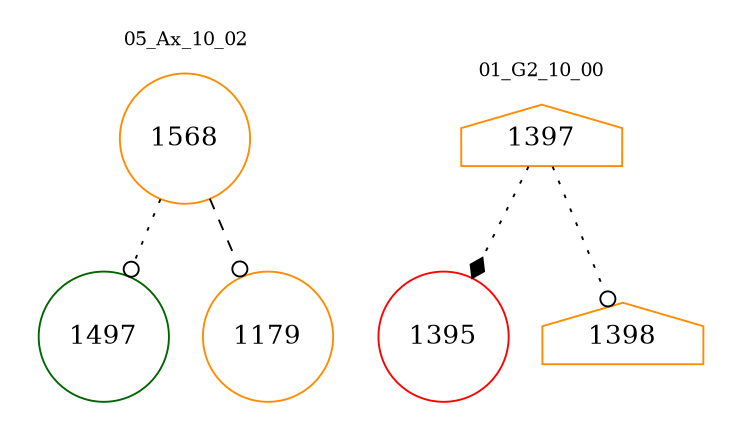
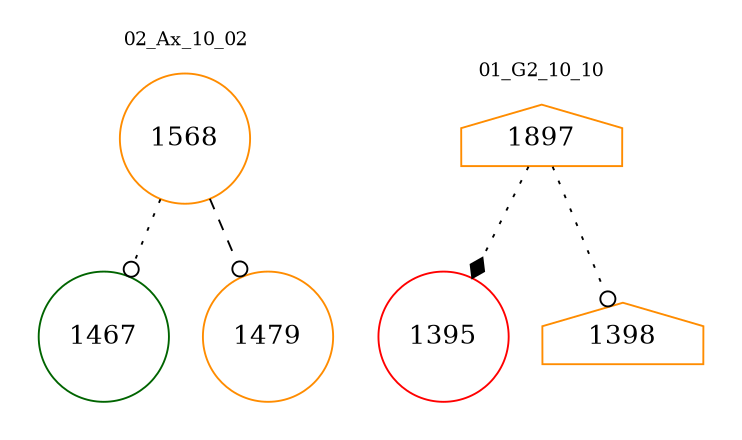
(186, 41) -> (186, 41)
(542, 72) -> (542, 72)
(542, 139) -> (542, 139)
(104, 337) -> (104, 337)
(268, 337) -> (268, 337)
